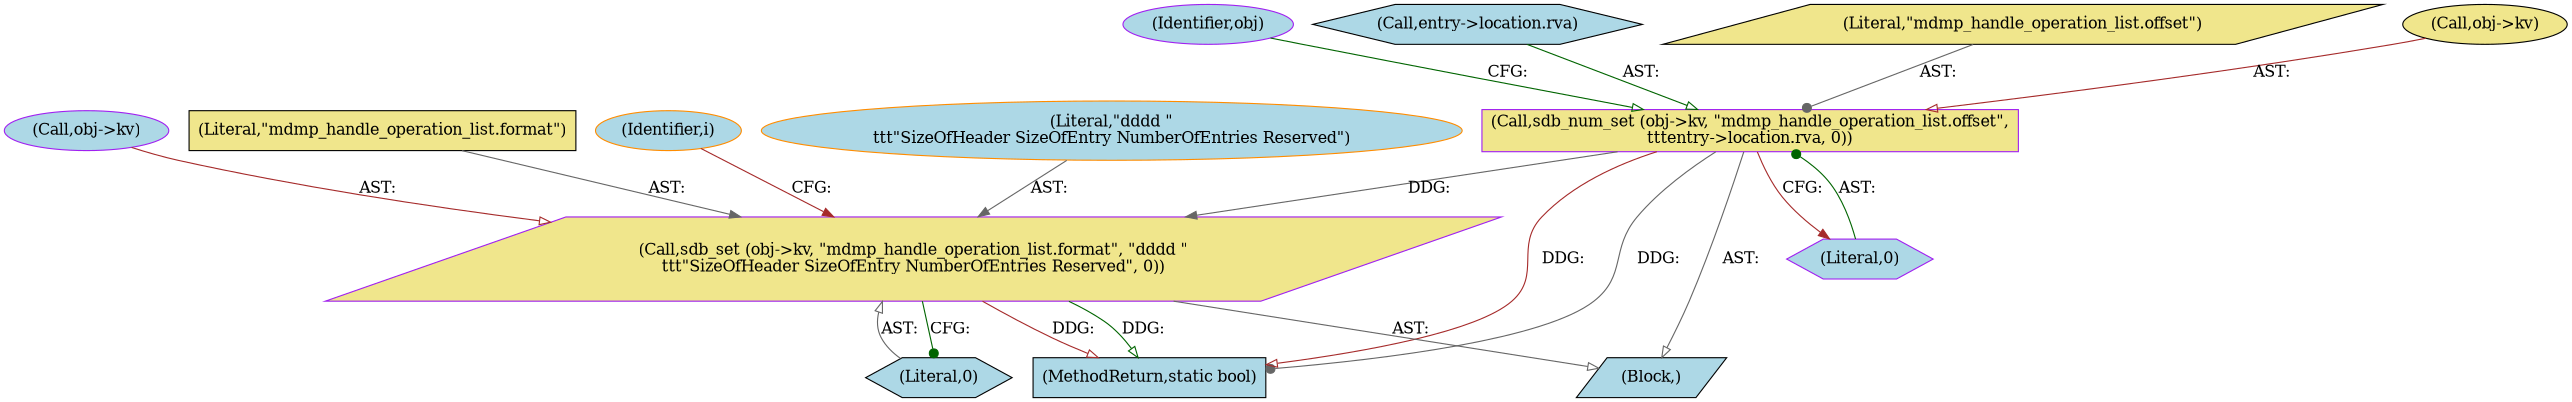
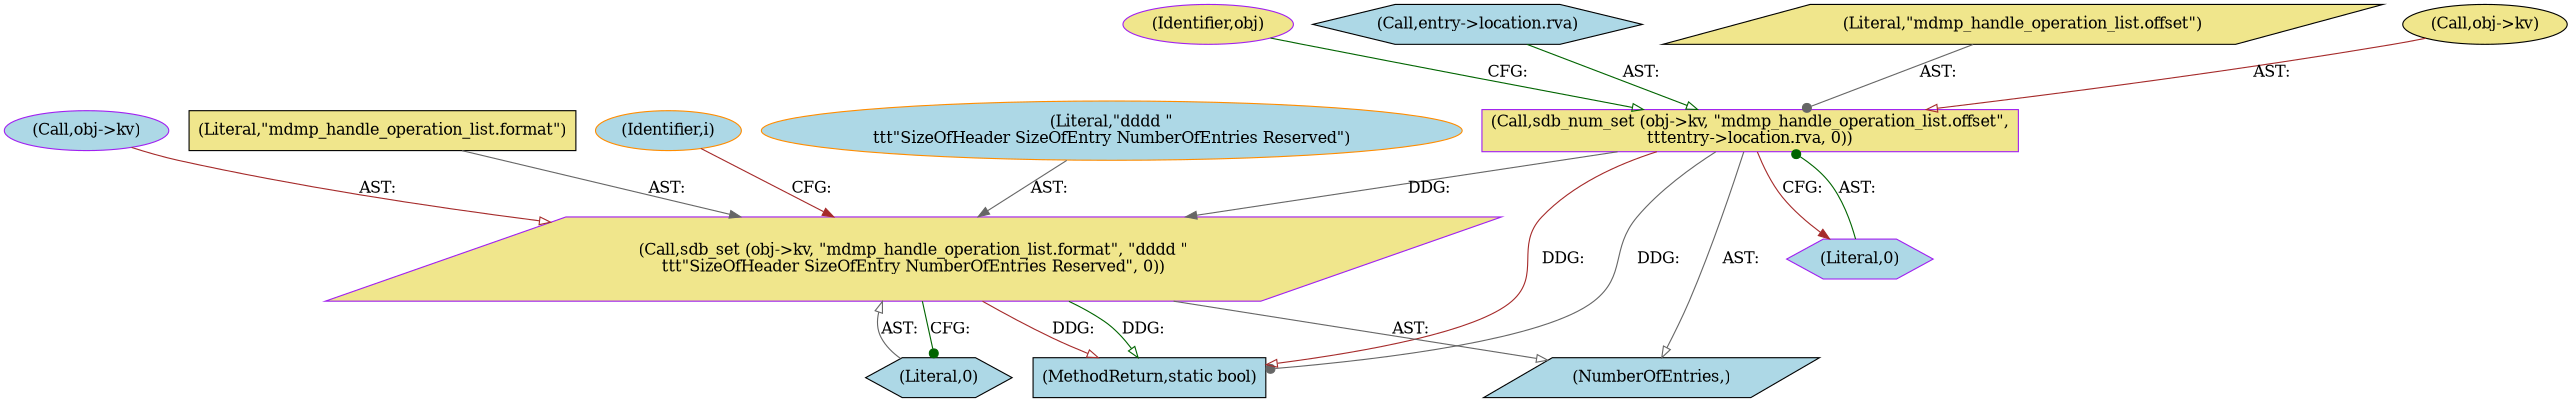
(1208, 24) -> (1208, 24)
(1652, 378) -> (1652, 378)
